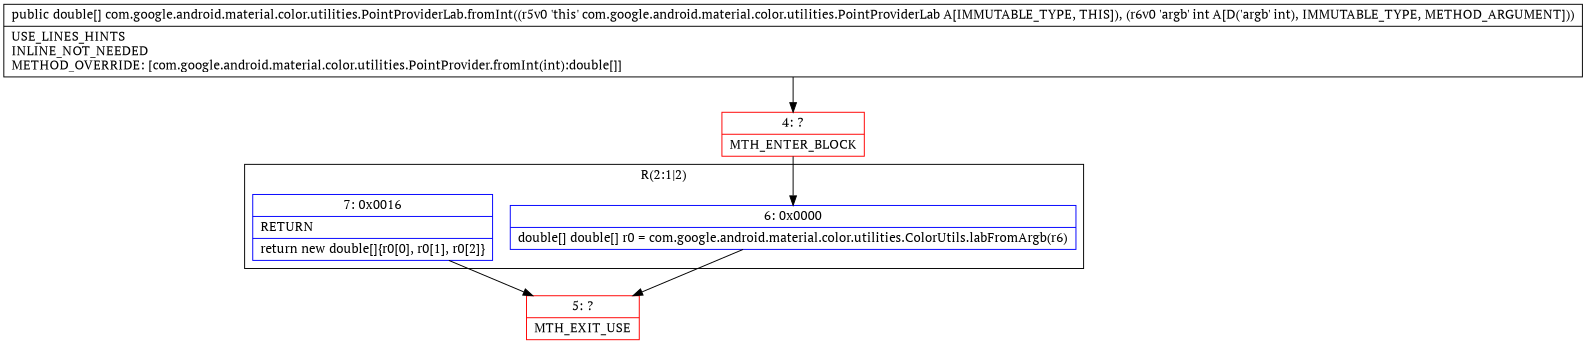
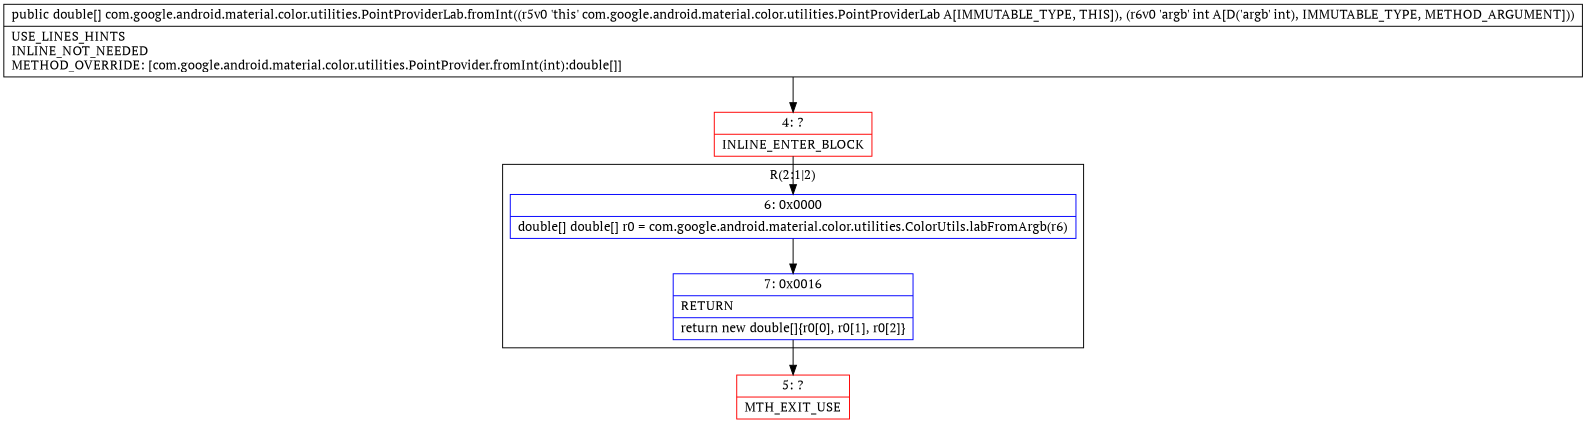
(793, 145) -> (793, 145)
(683, 275) -> (793, 251)
